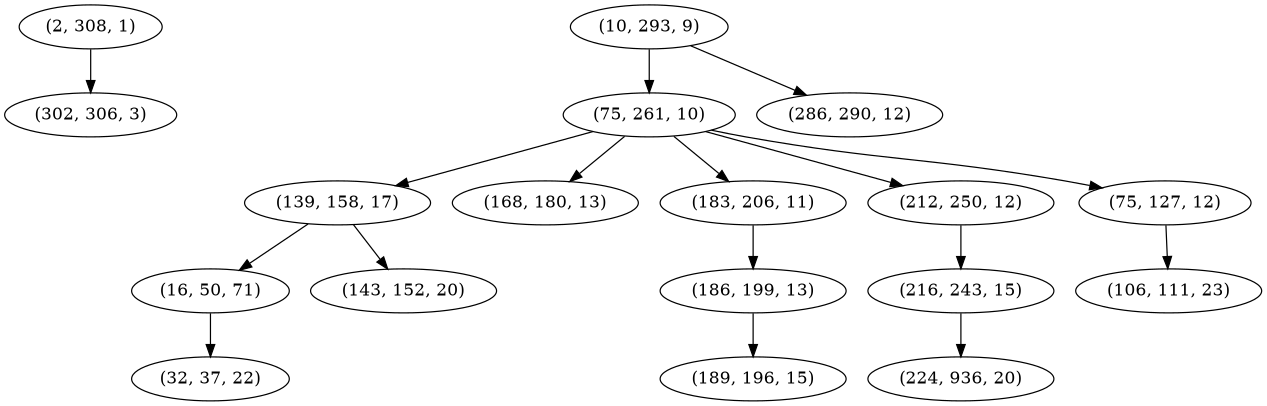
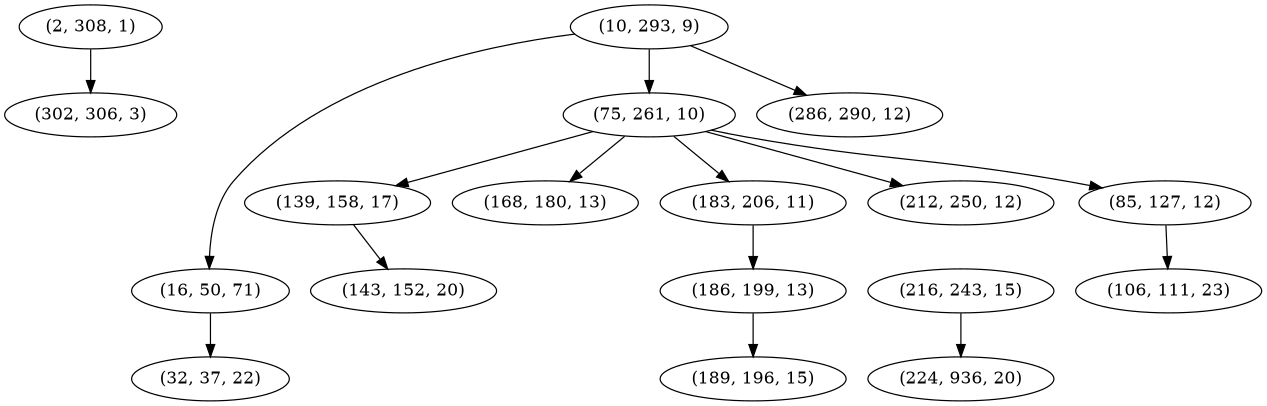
(1165, 203) -> (1165, 203)
(961, 241) -> none
(279, 244) -> (354, 94)
